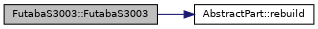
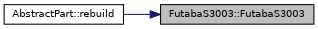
(171, 14) -> (137, 14)
